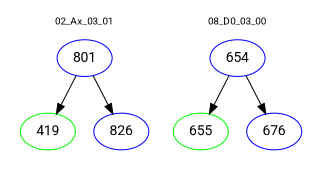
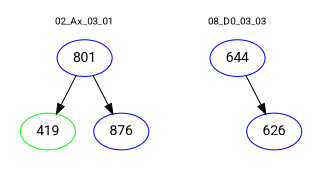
(238, 22) -> (238, 22)
(238, 58) -> (238, 58)
(121, 132) -> (121, 132)
(201, 132) -> none
(274, 132) -> (274, 132)
